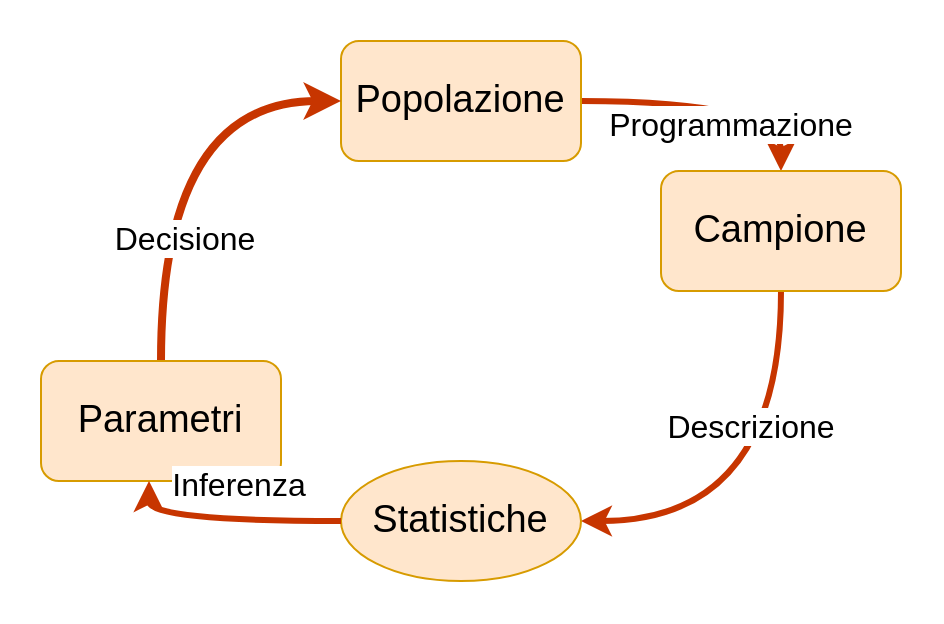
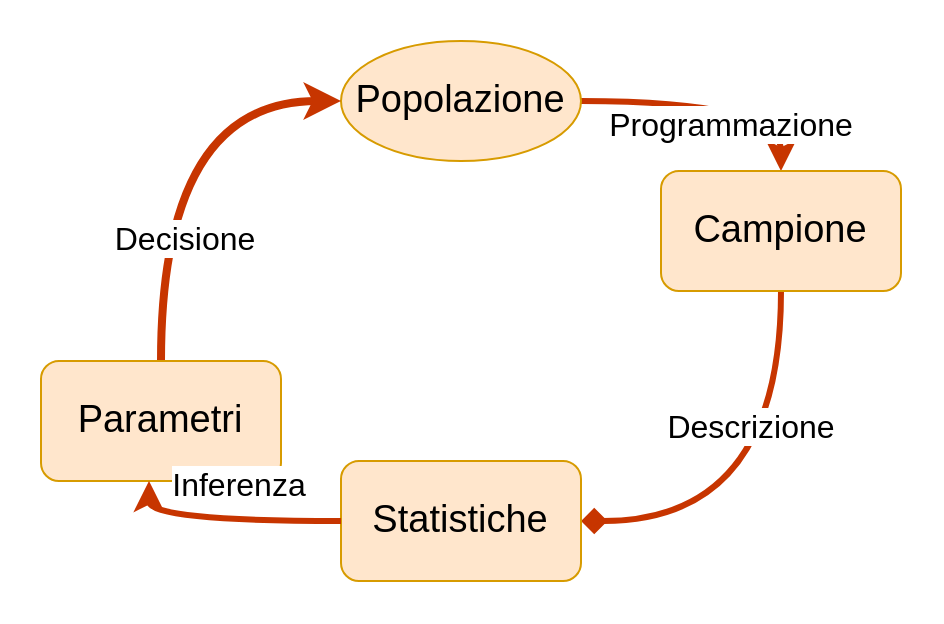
(461, 101) -> (461, 101)
(705, 492) -> (705, 492)
(461, 521) -> (461, 521)
